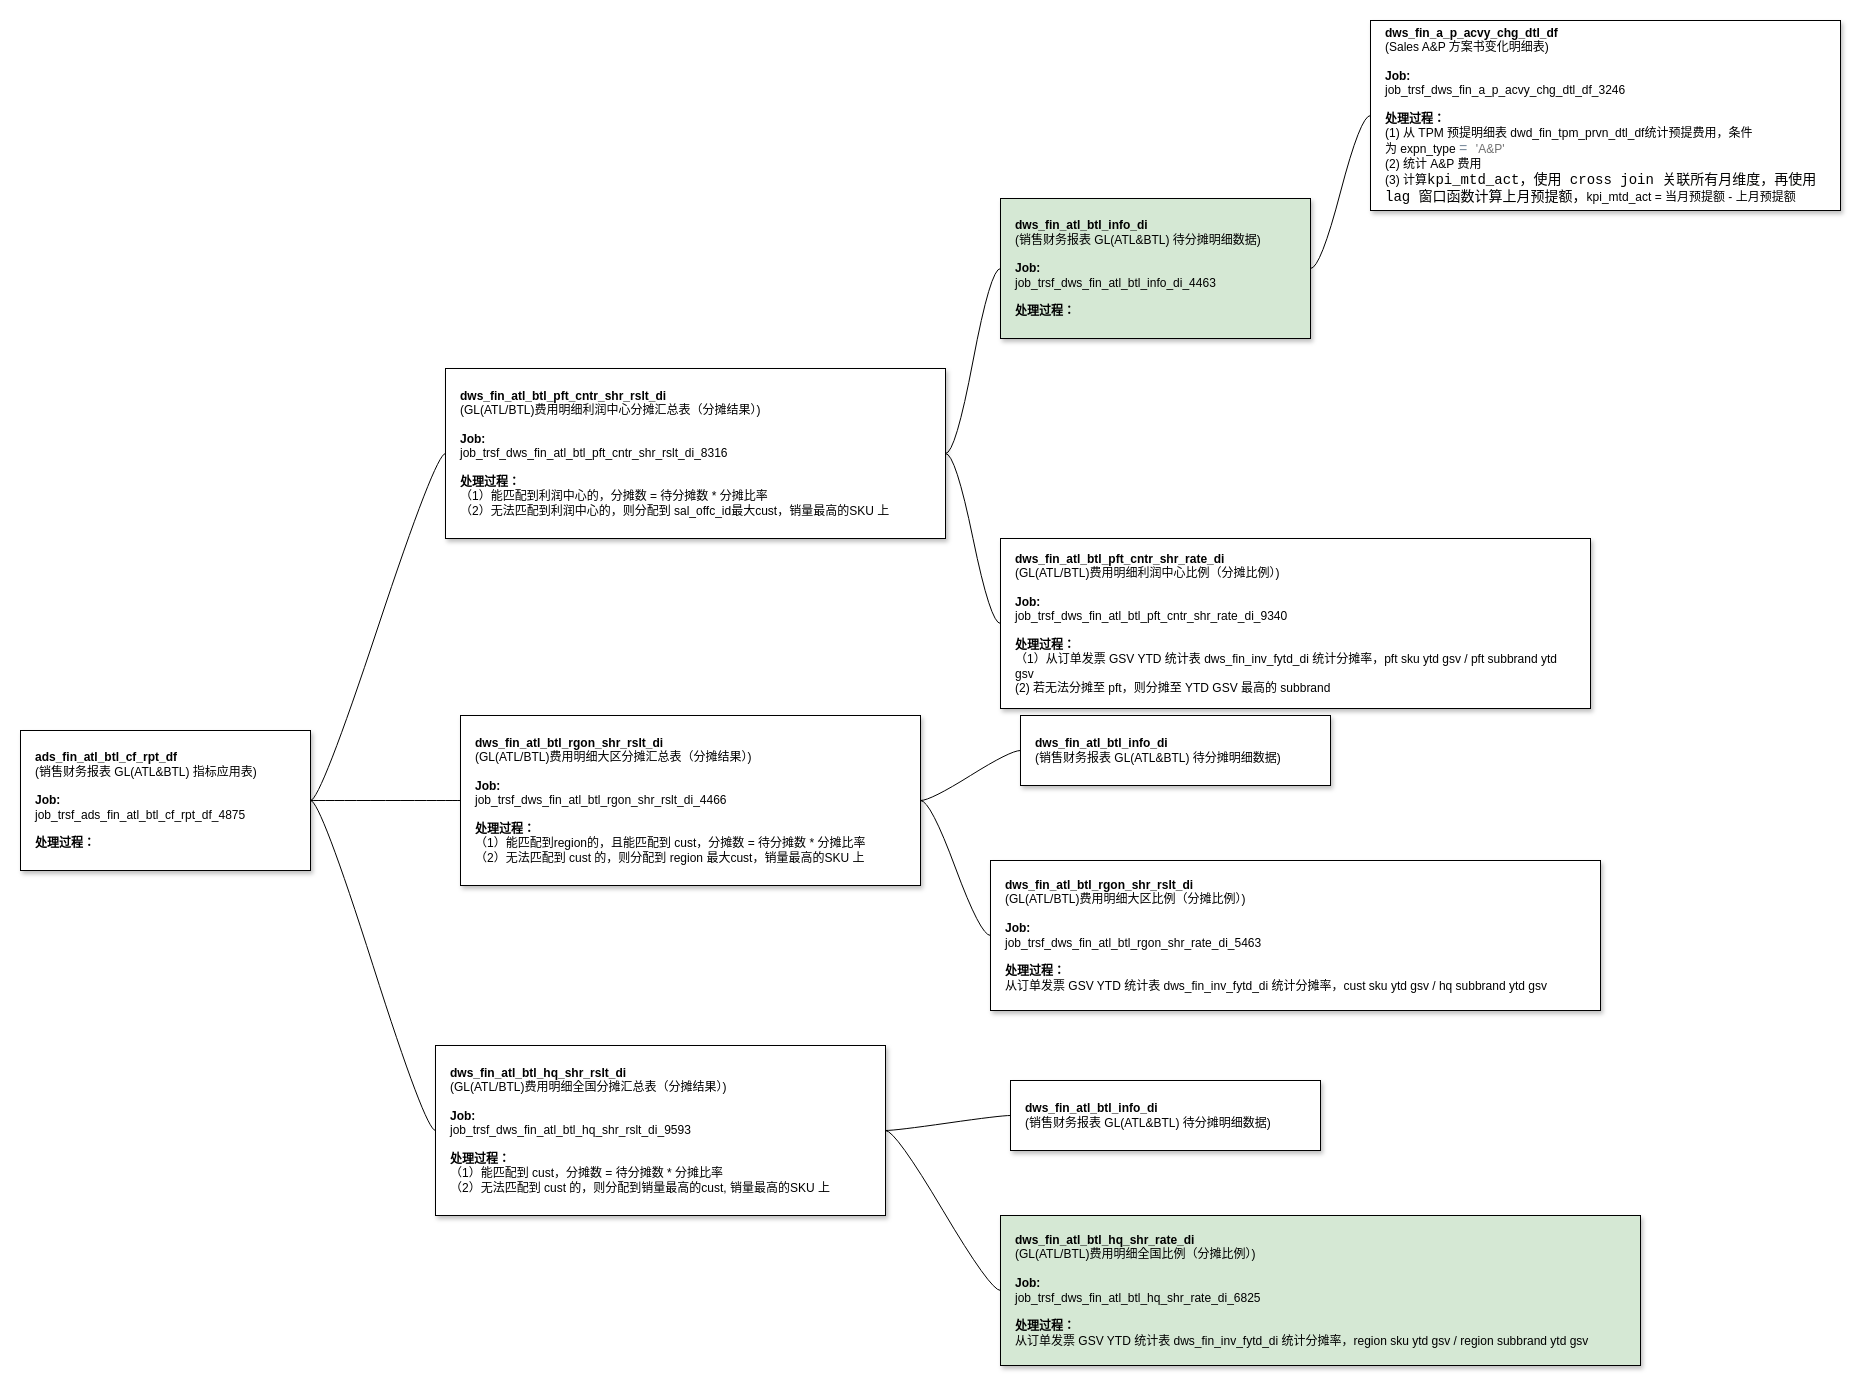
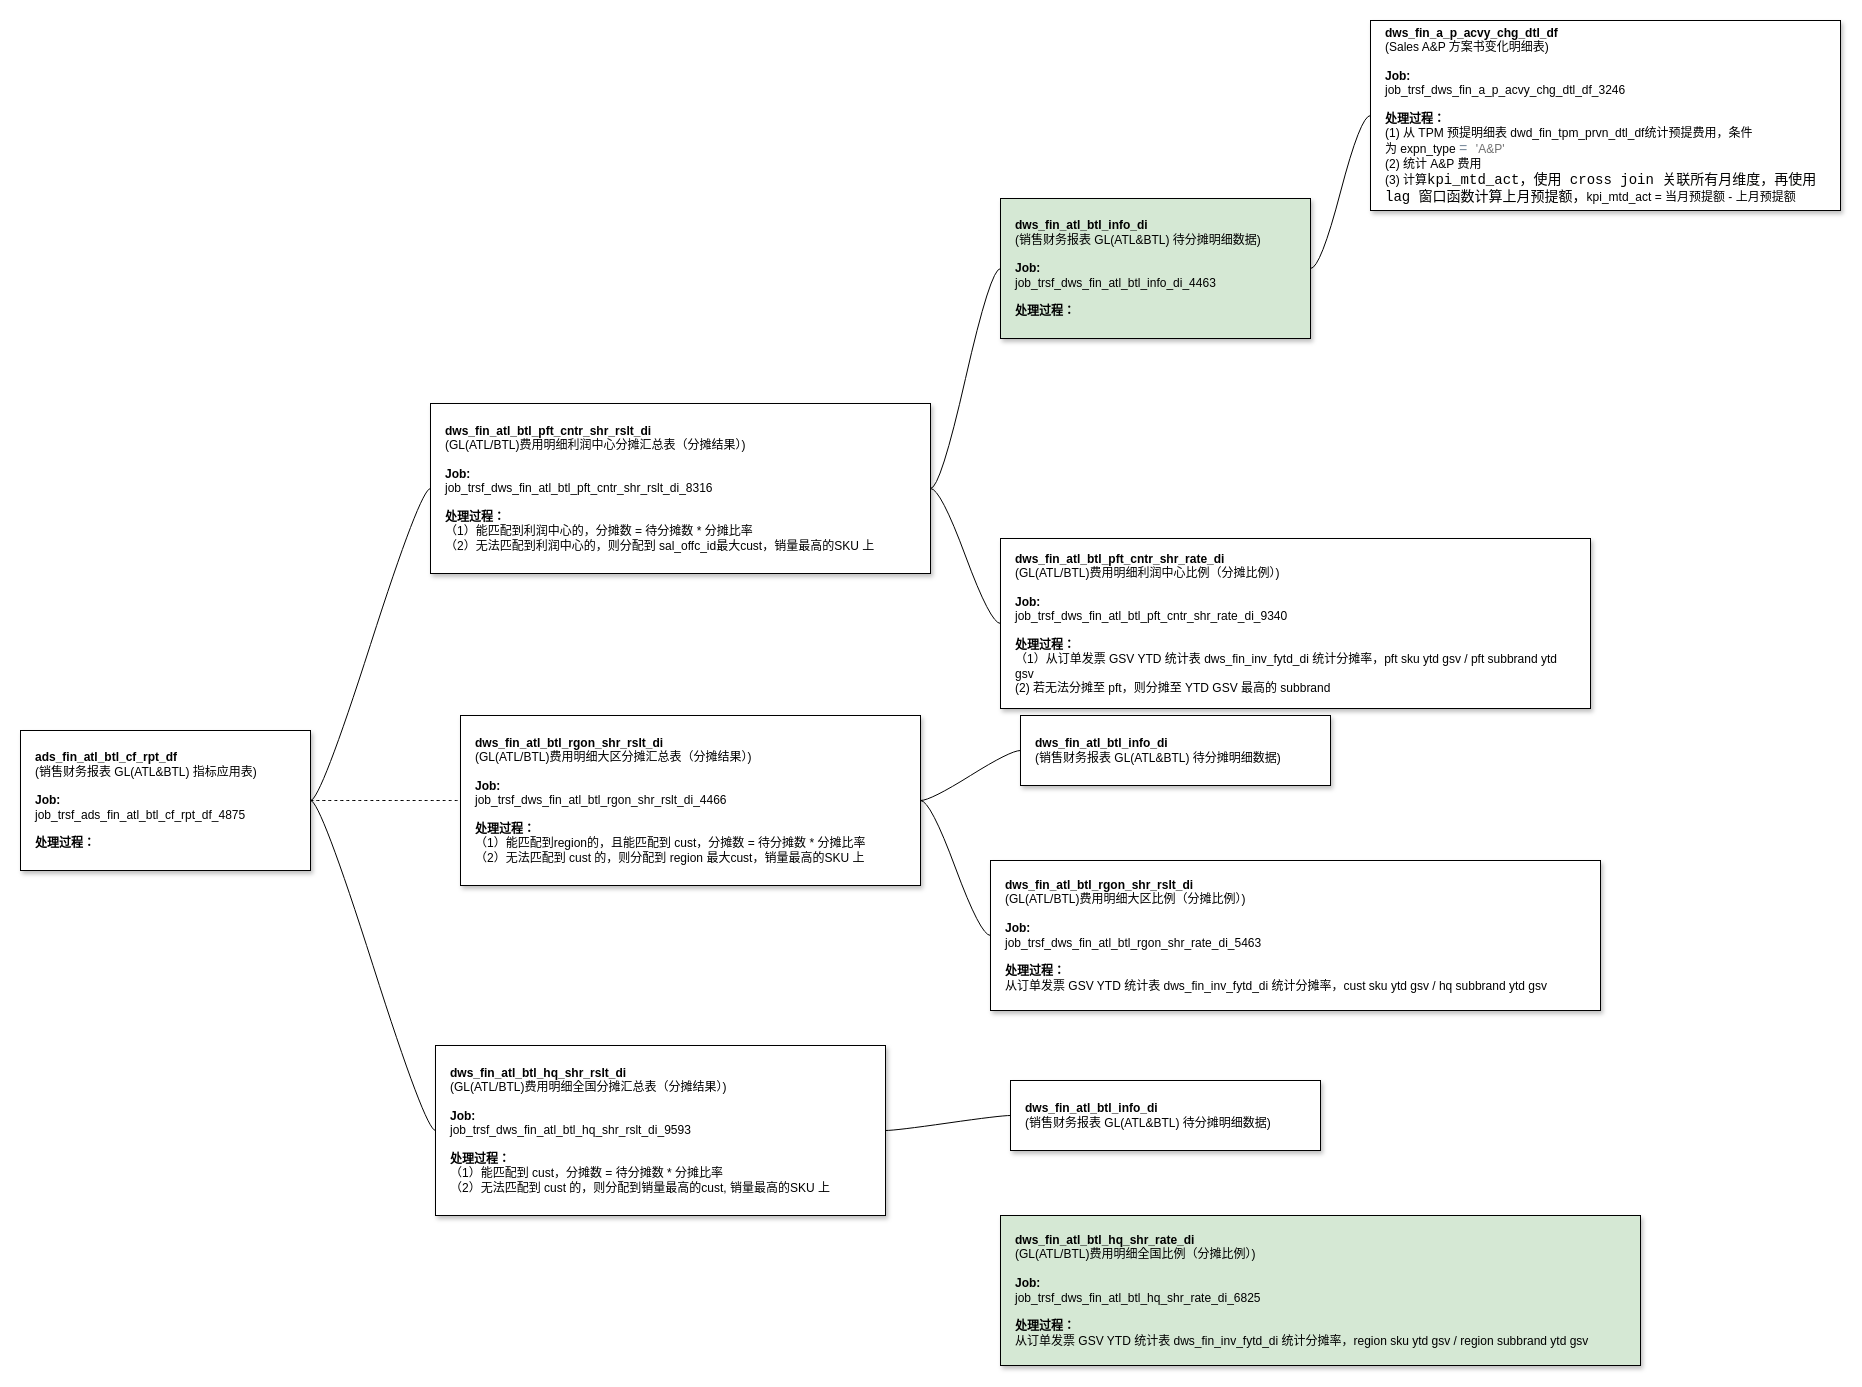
(696, 454) -> (681, 489)
(387, 801) -> (387, 801)
(944, 1211) -> none
